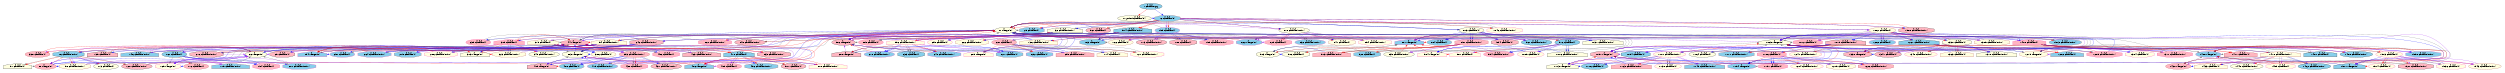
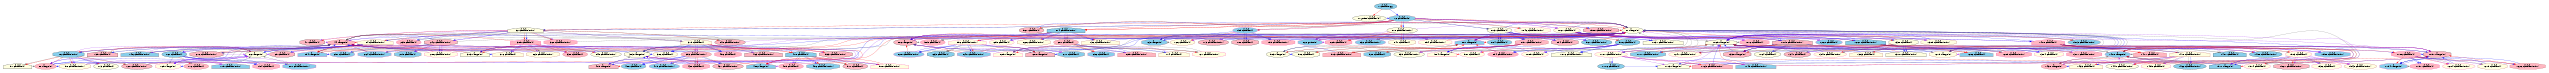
(1032, 30) -> none
none -> (312, 42)
(1249, 42) -> (1310, 42)
(944, 46) -> (974, 46)
none -> (508, 54)
(1465, 54) -> (1472, 54)
(1636, 54) -> none
(1668, 66) -> none
